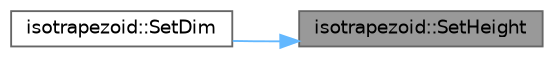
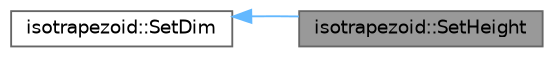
(256, 41) -> (275, 16)
